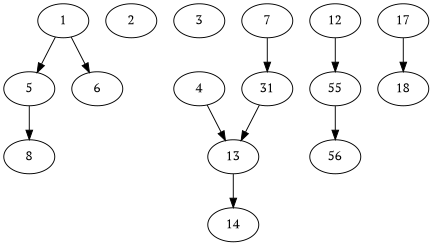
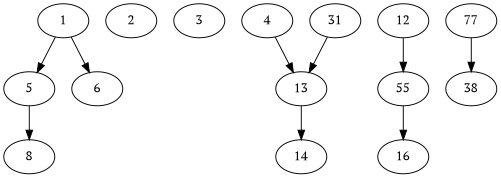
(267, 21) -> none
(403, 21) -> (471, 21)
(403, 89) -> (471, 89)
(335, 157) -> (403, 157)
